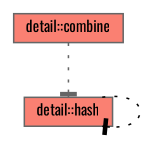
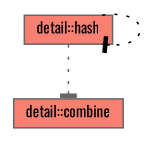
(68, 66) -> (68, 68)
